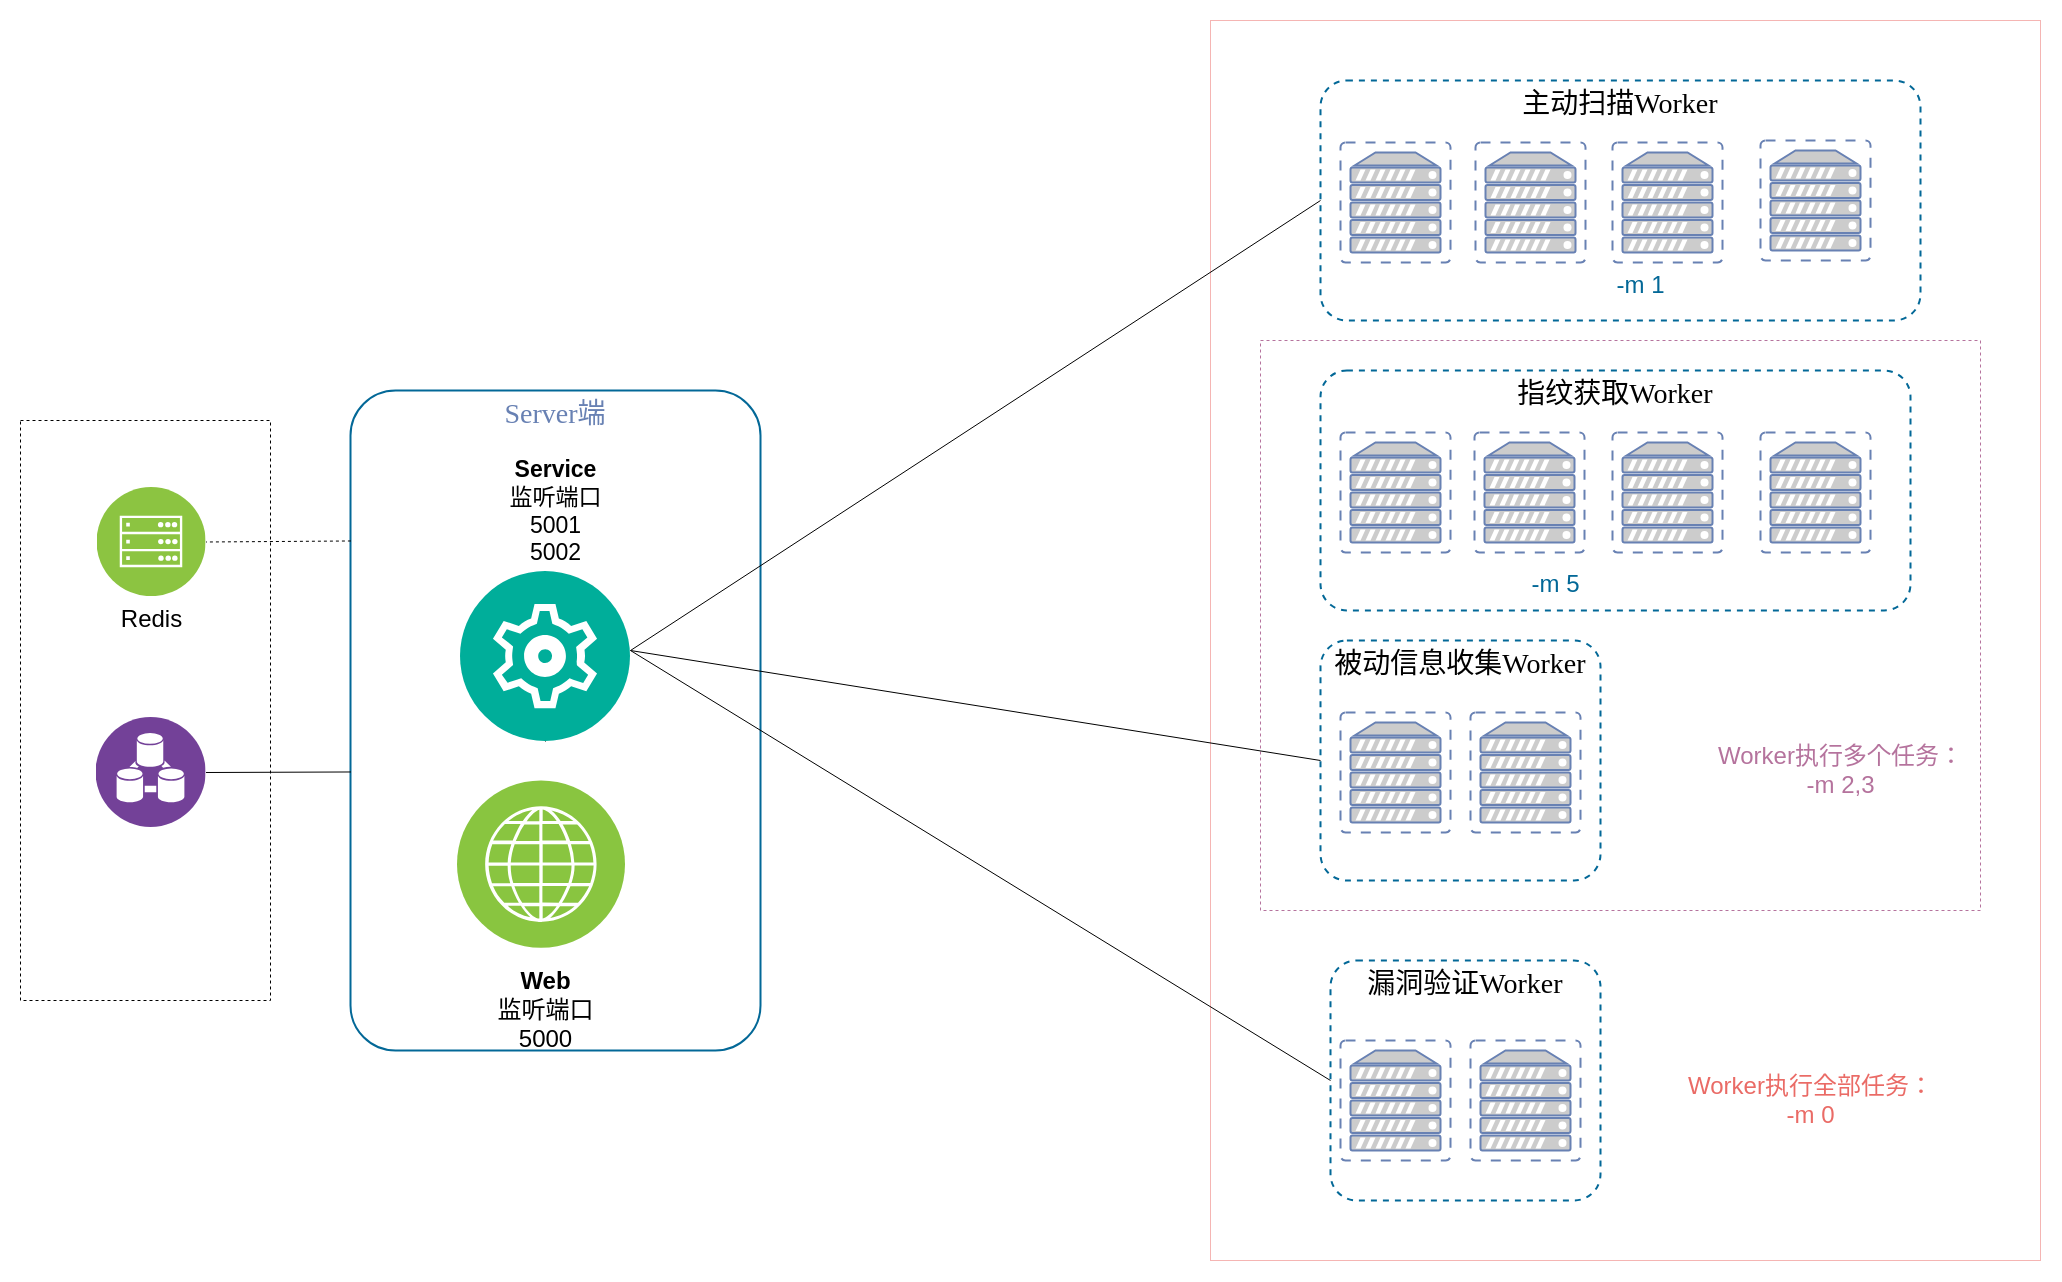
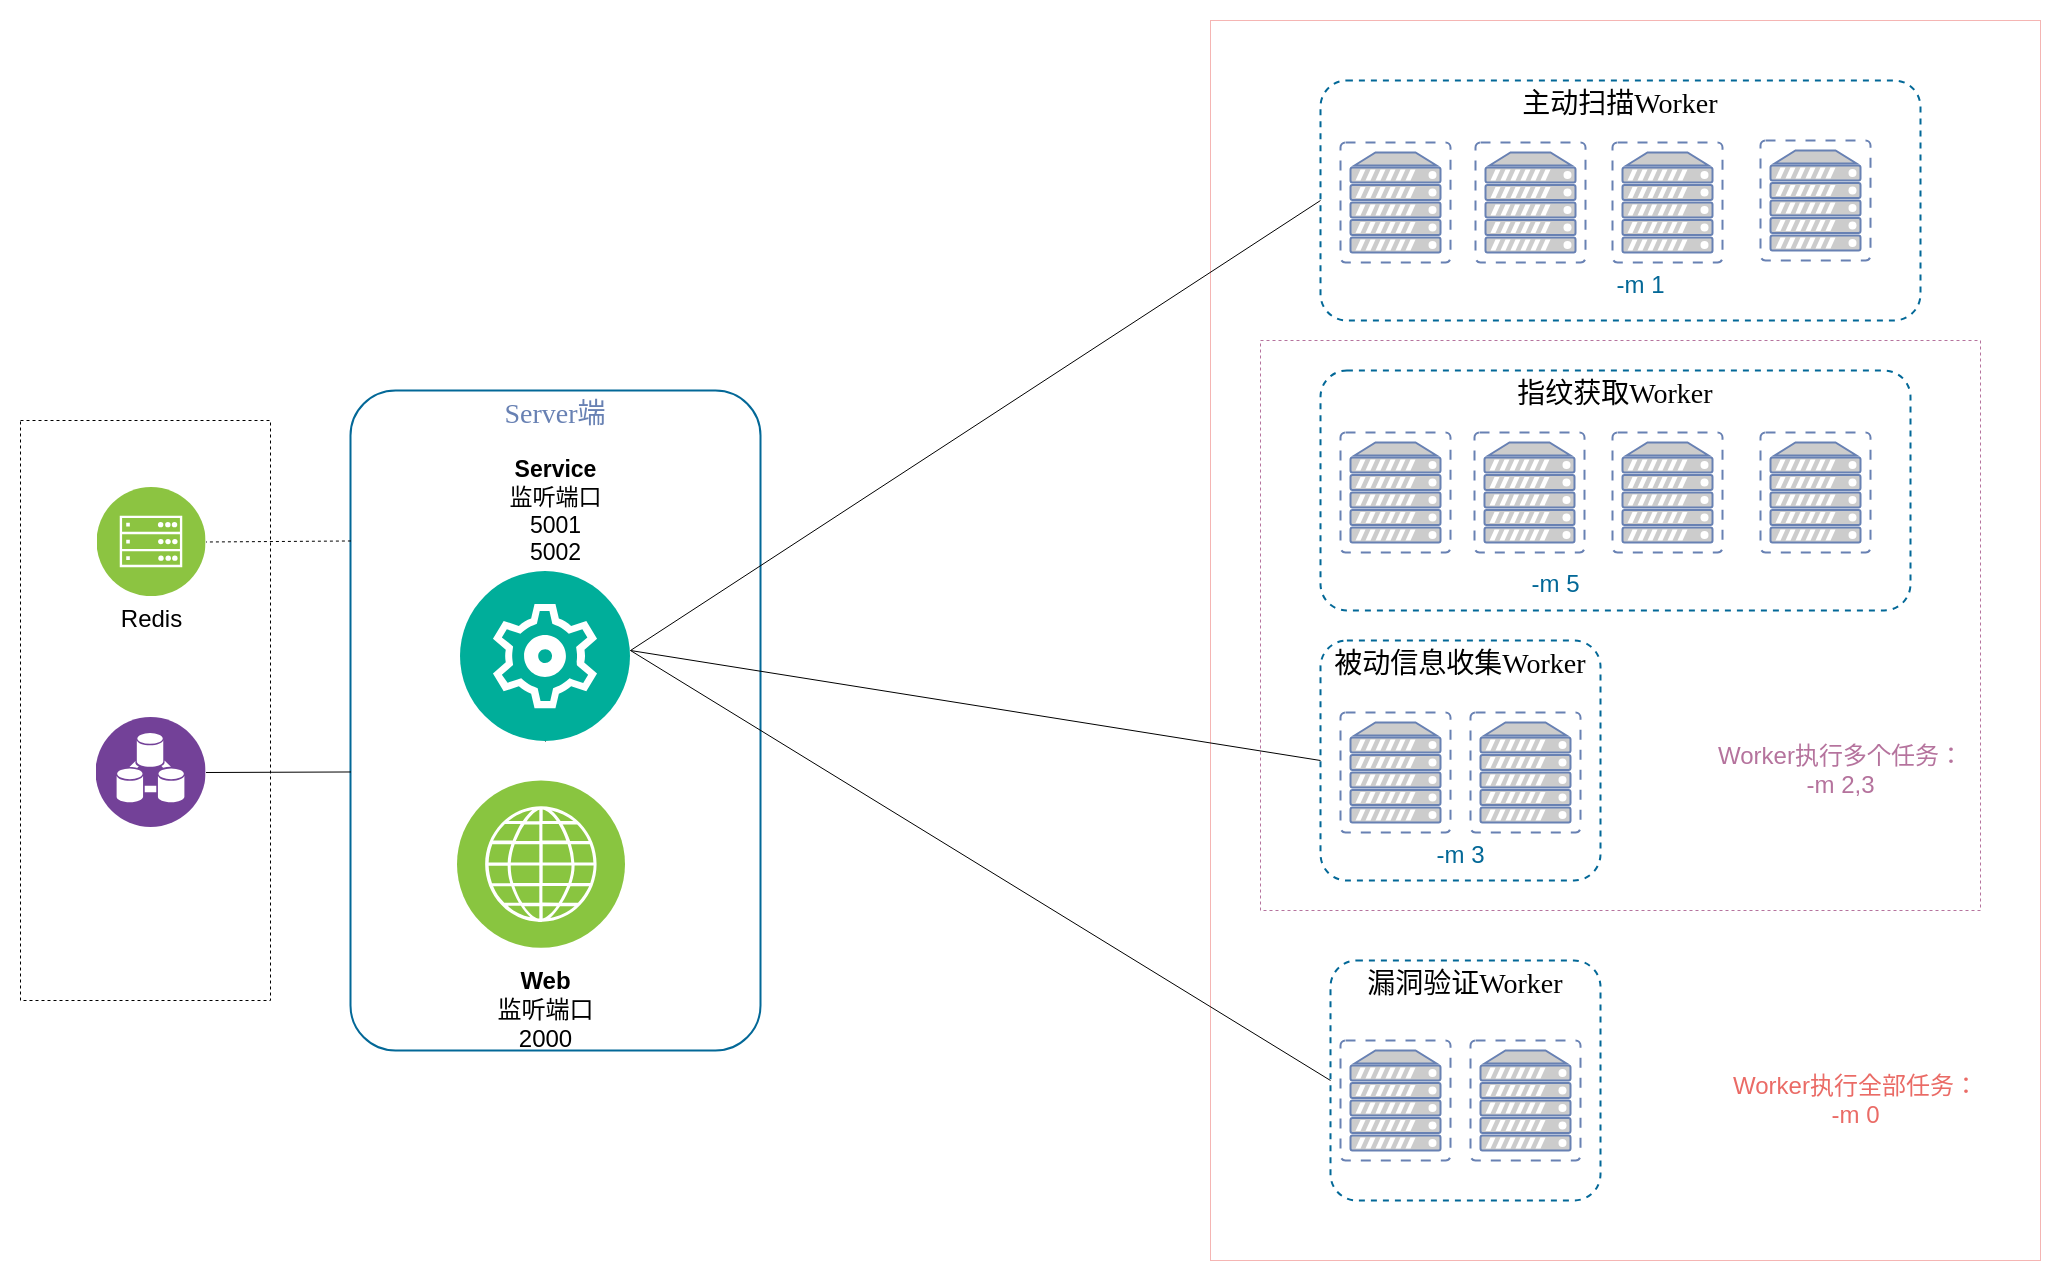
none -> (1461, 856)
(546, 1011) -> (546, 1011)
(1811, 1101) -> (1856, 1101)
